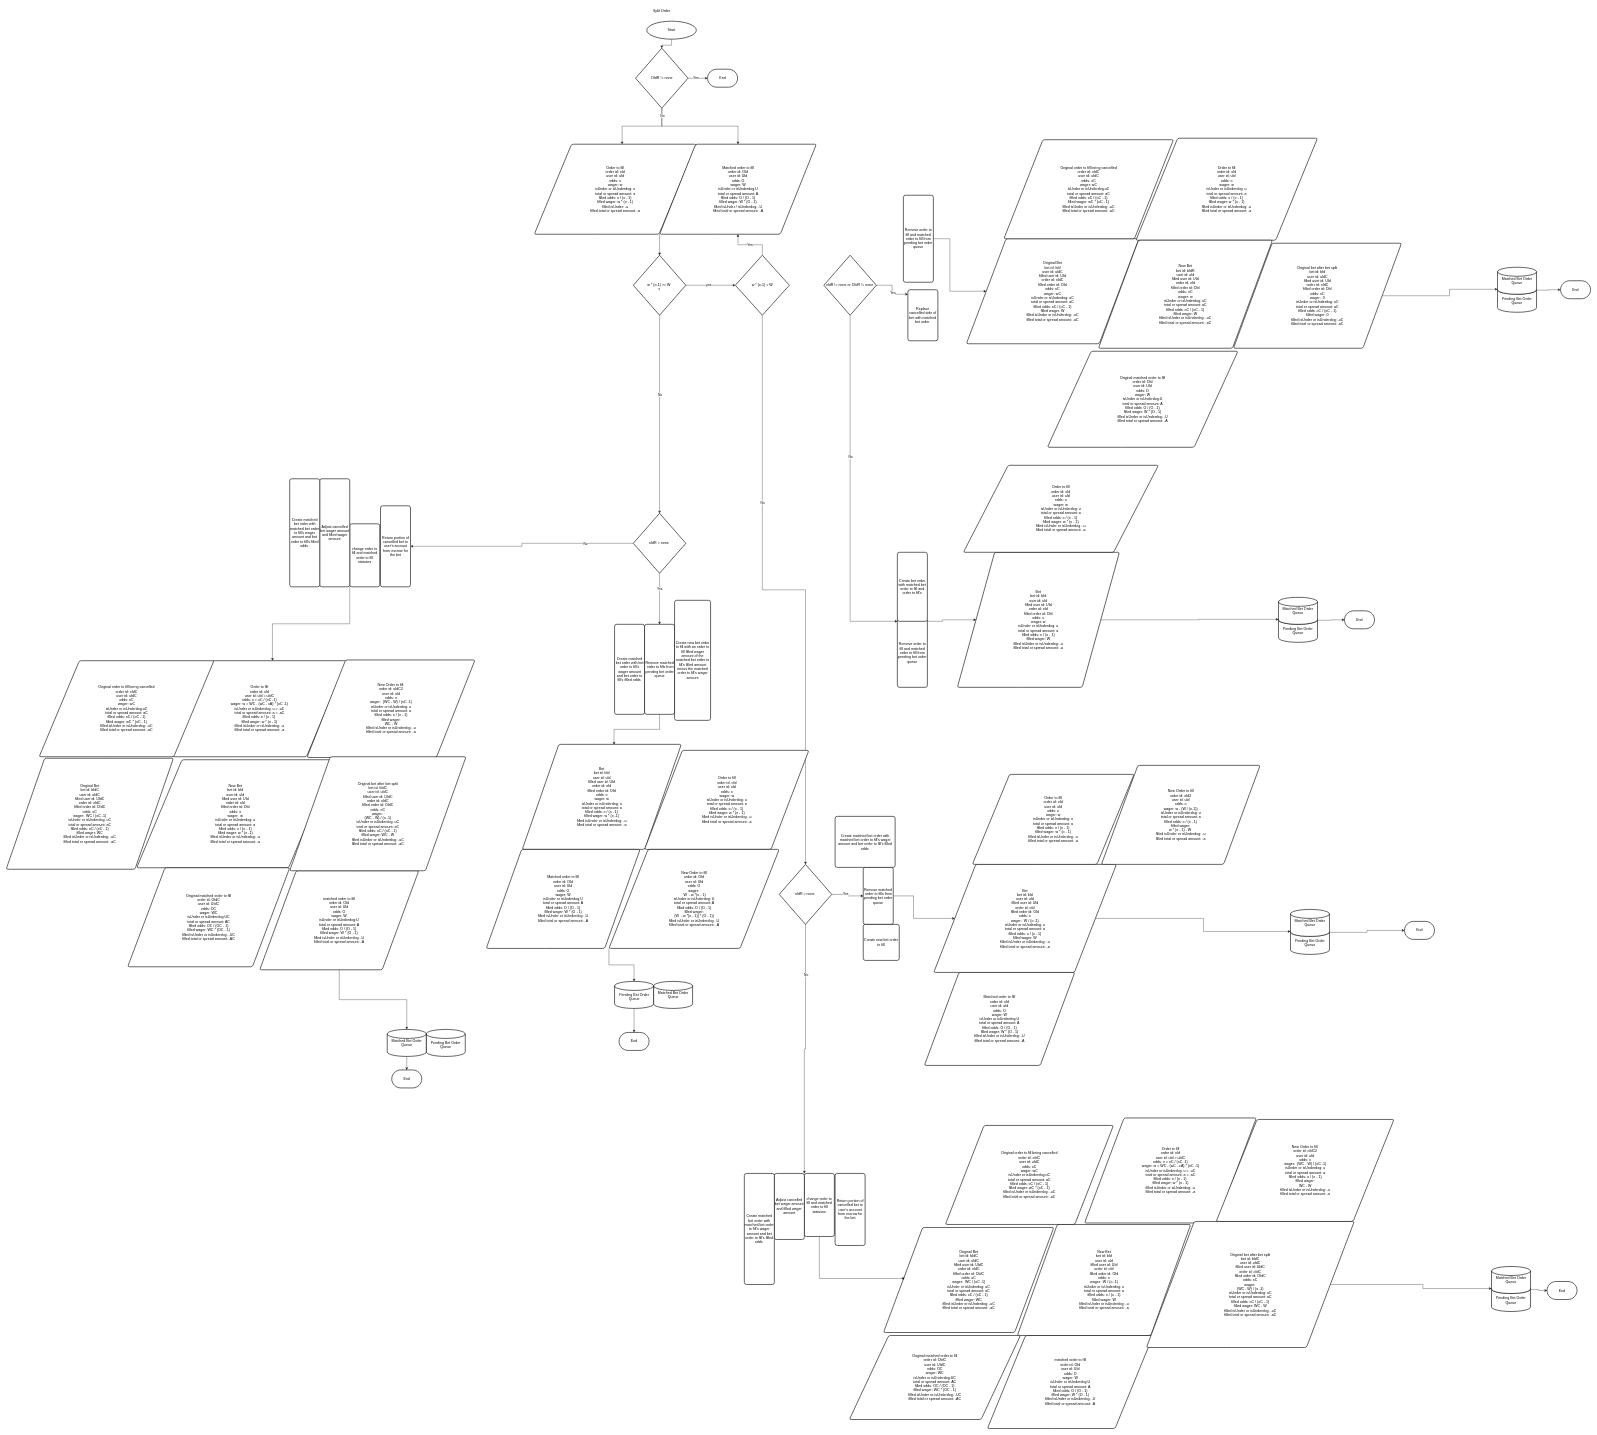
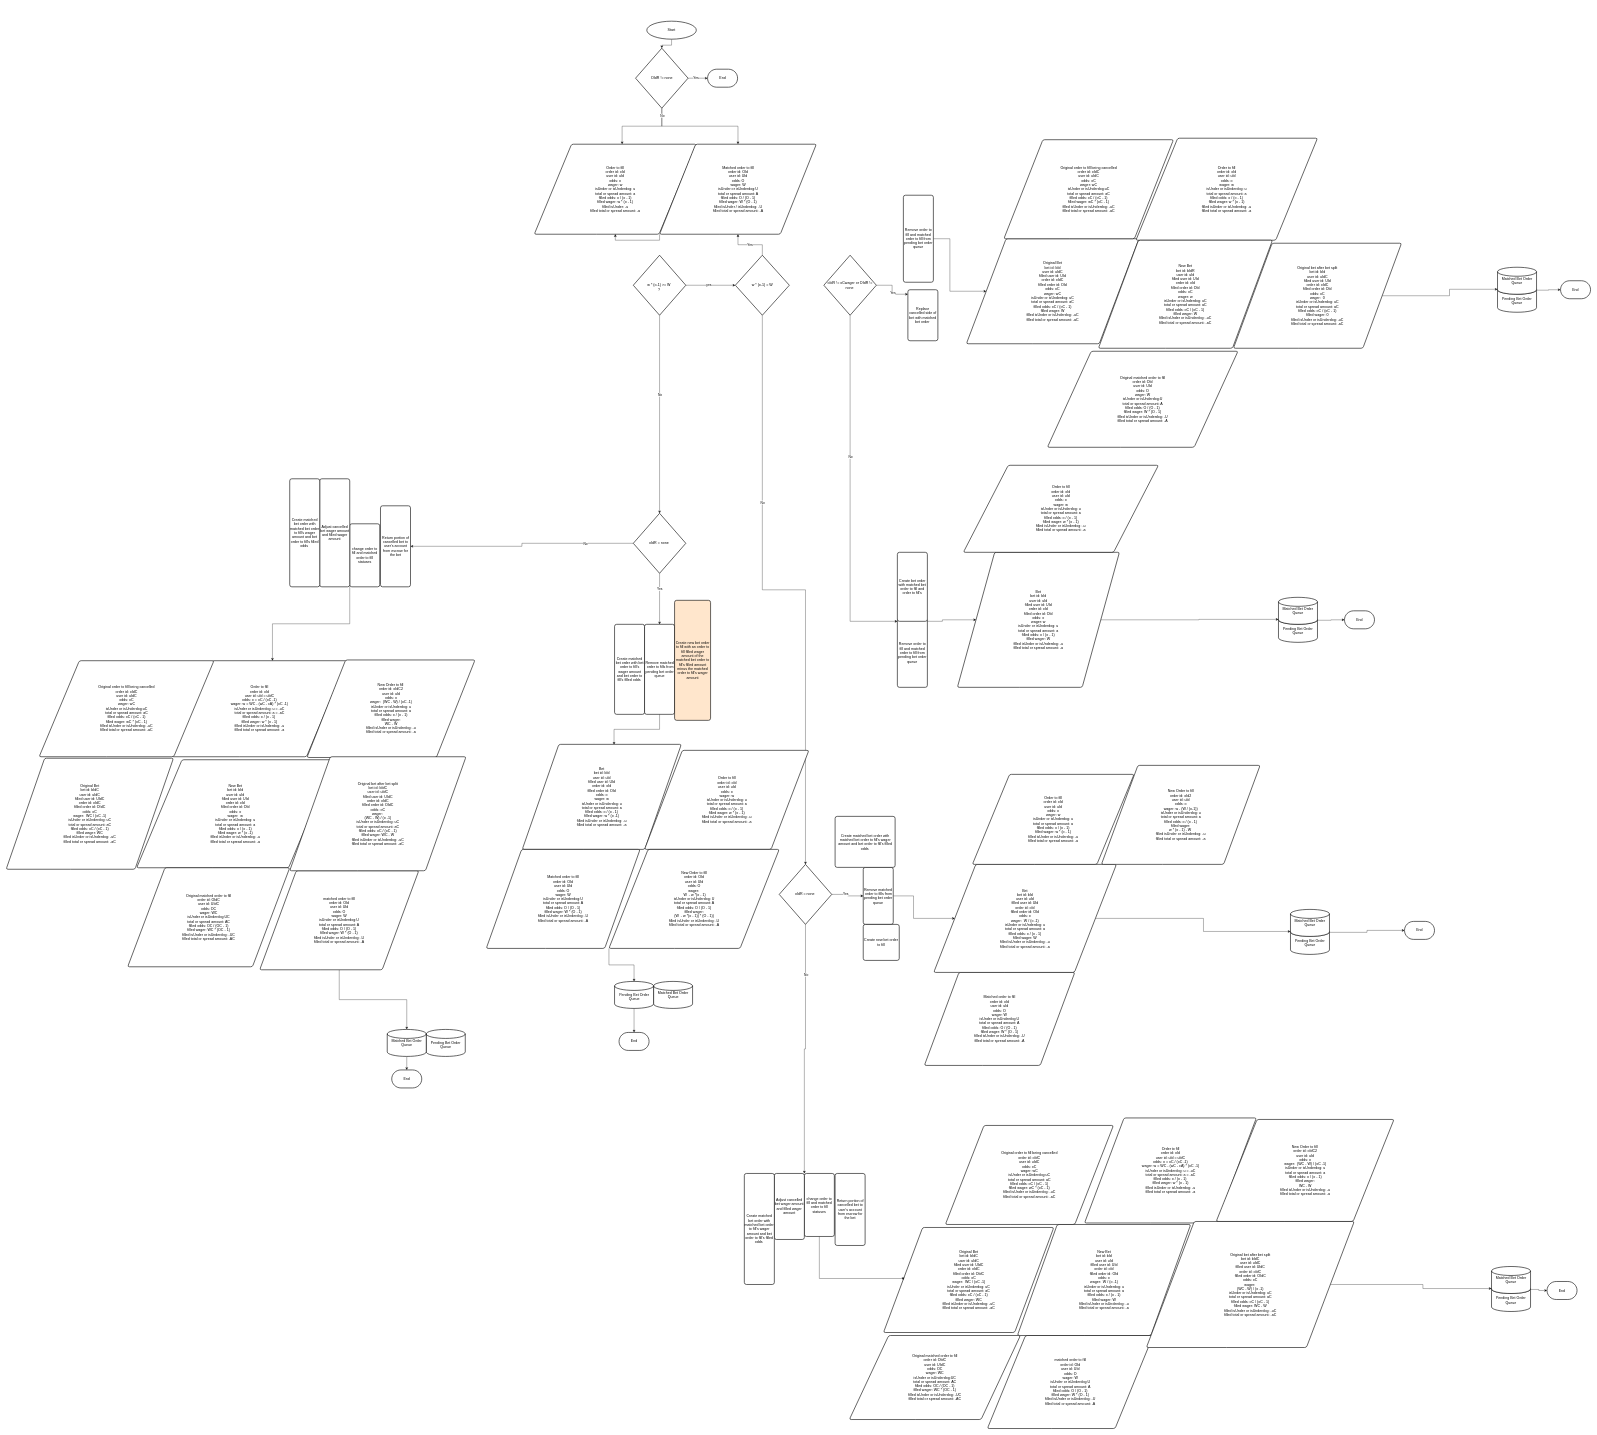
(662, 11) -> none
(659, 252) -> (615, 237)
(850, 285) -> (850, 285)
(692, 660) -> (692, 660)
